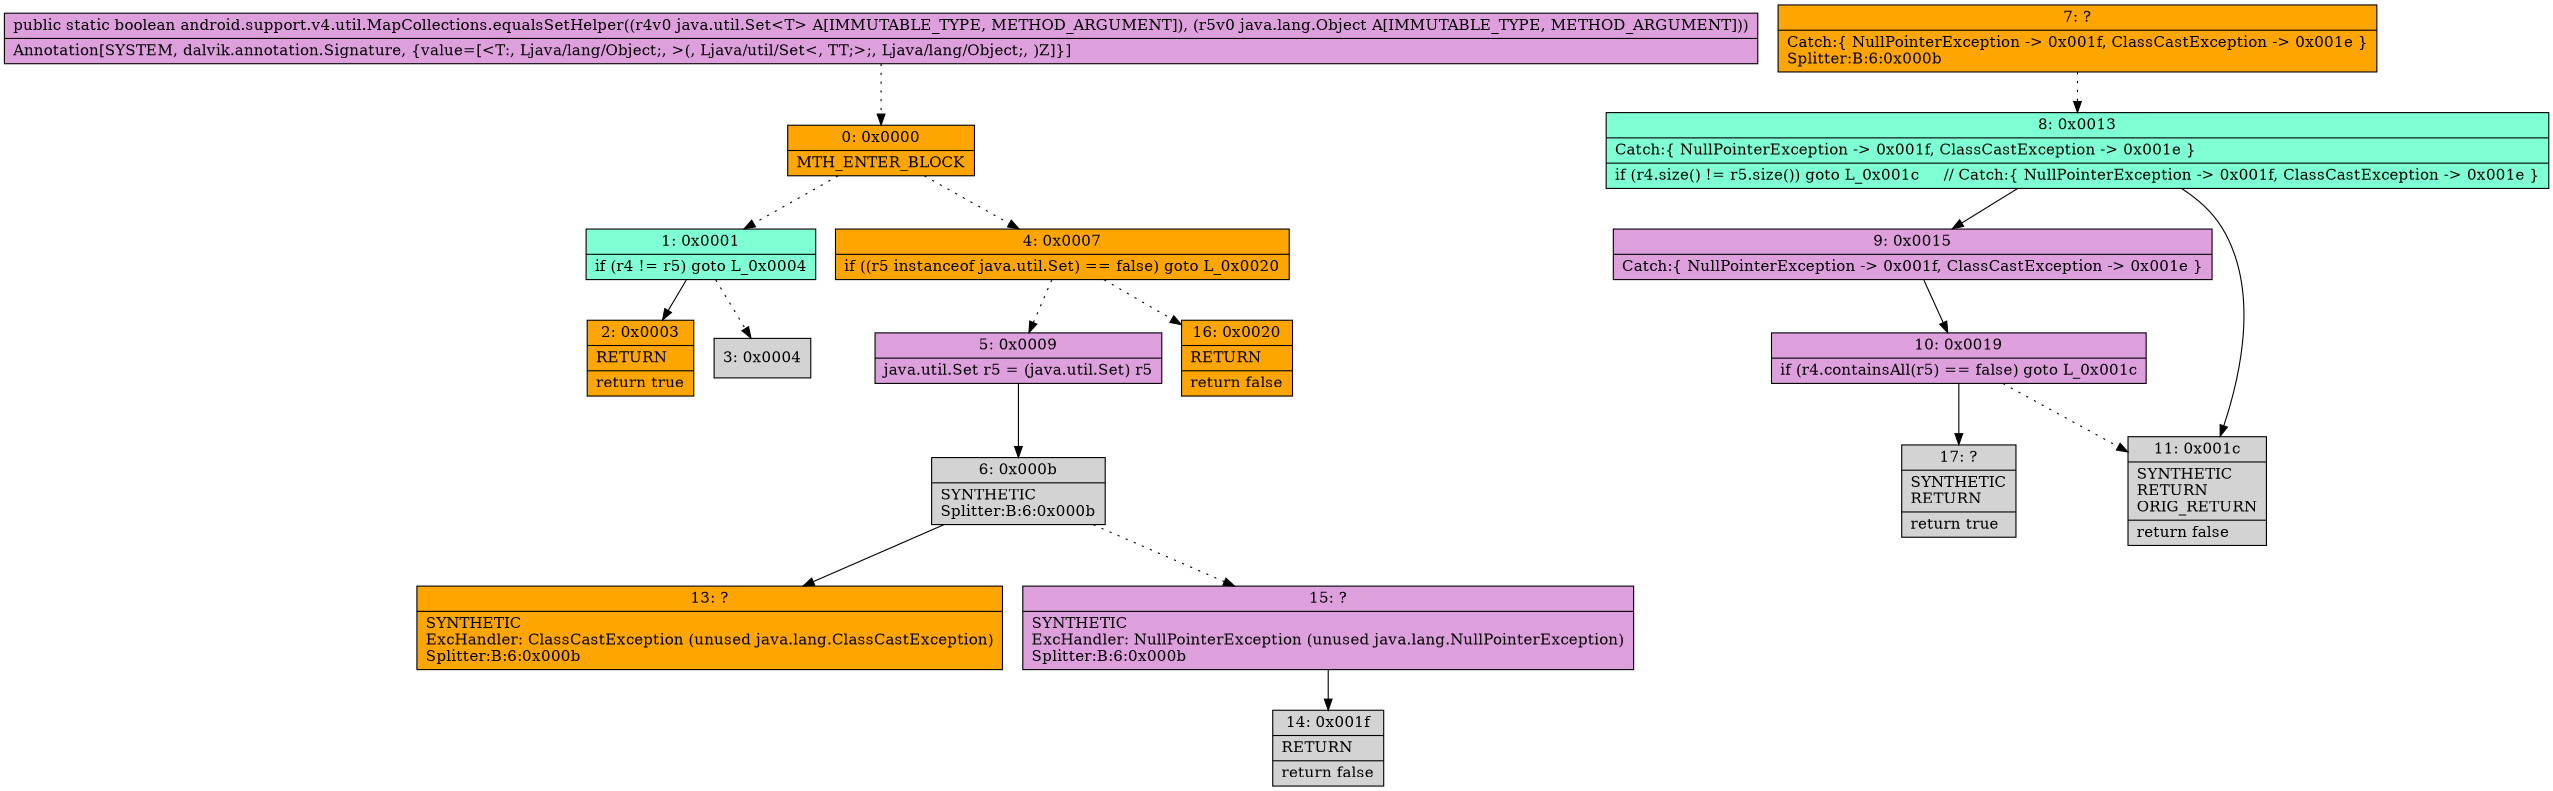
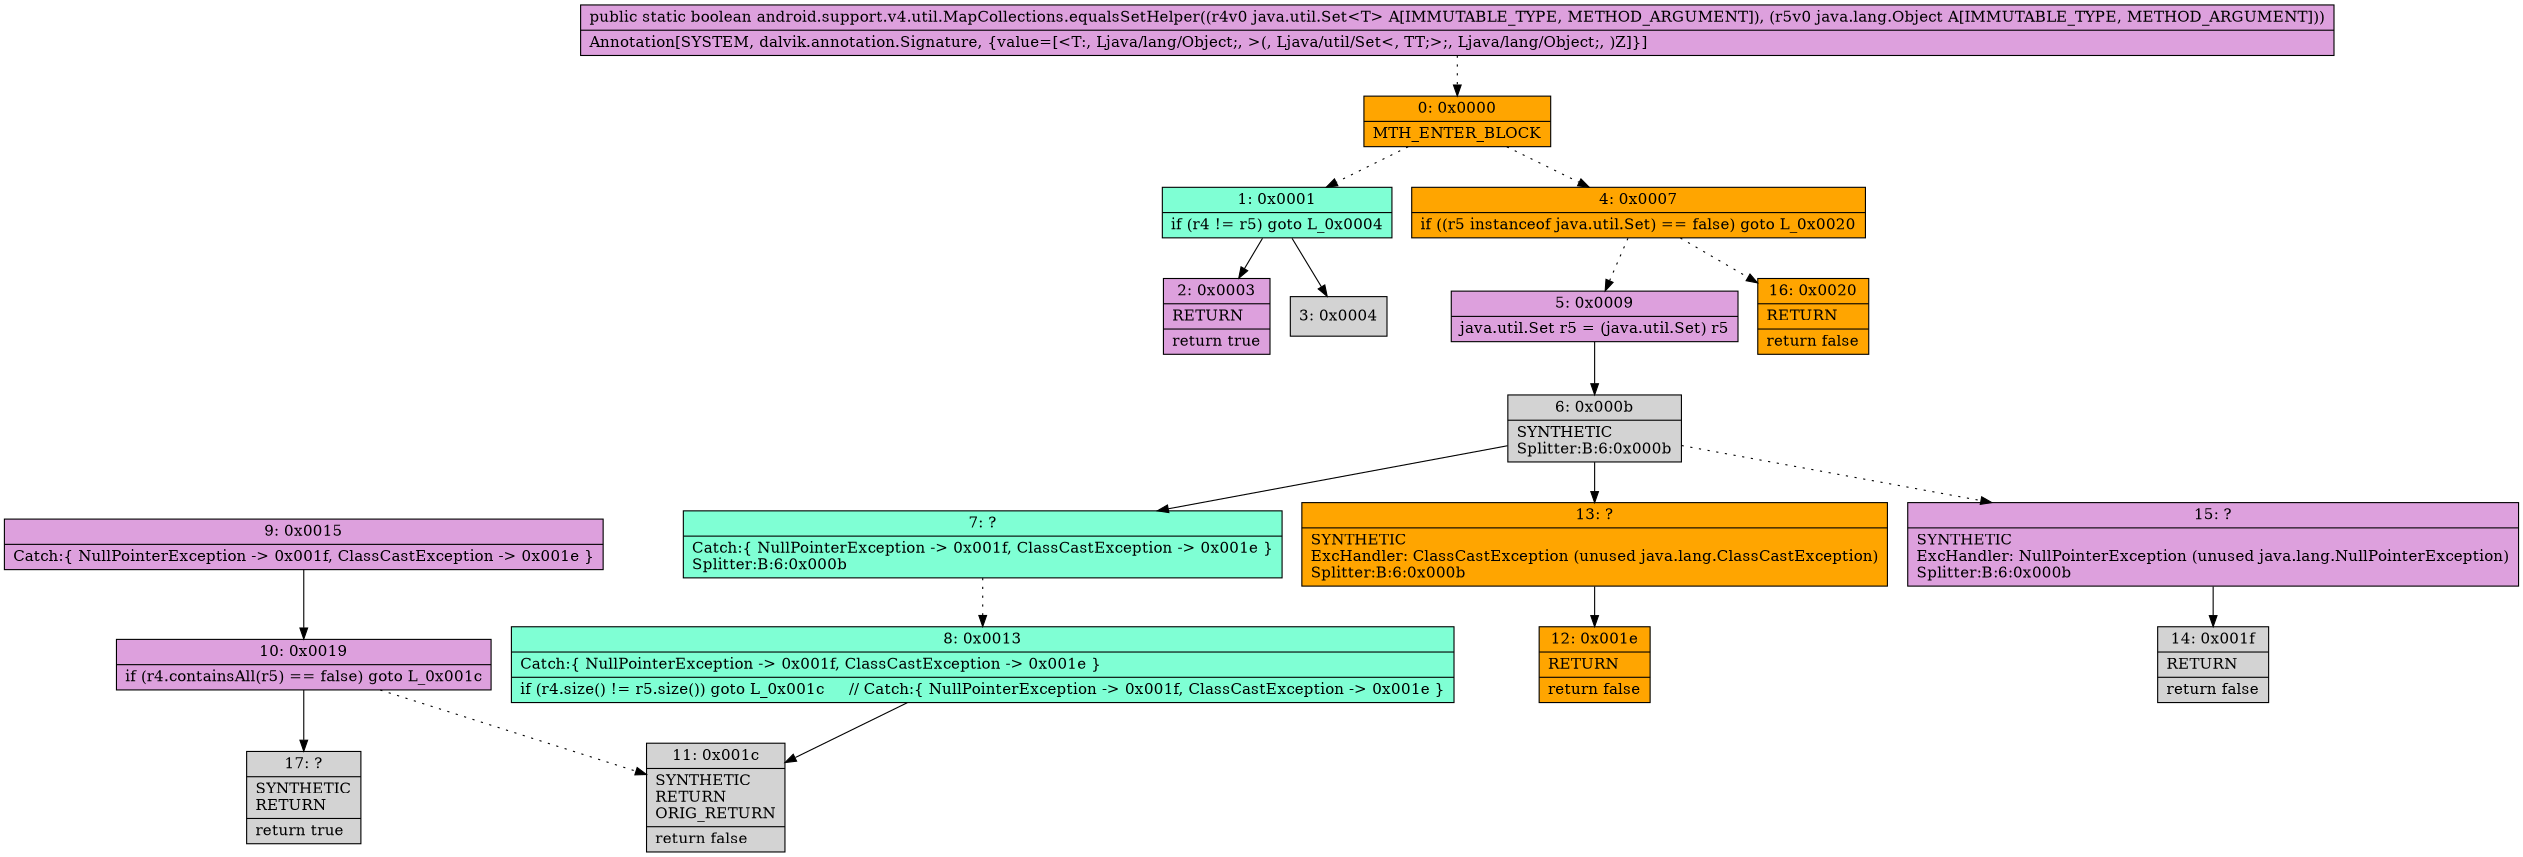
(2077, 38) -> (983, 544)
(1990, 206) -> none
(731, 304) -> (1307, 263)
(640, 358) -> (1217, 316)
none -> (1338, 477)
none -> (1595, 665)
